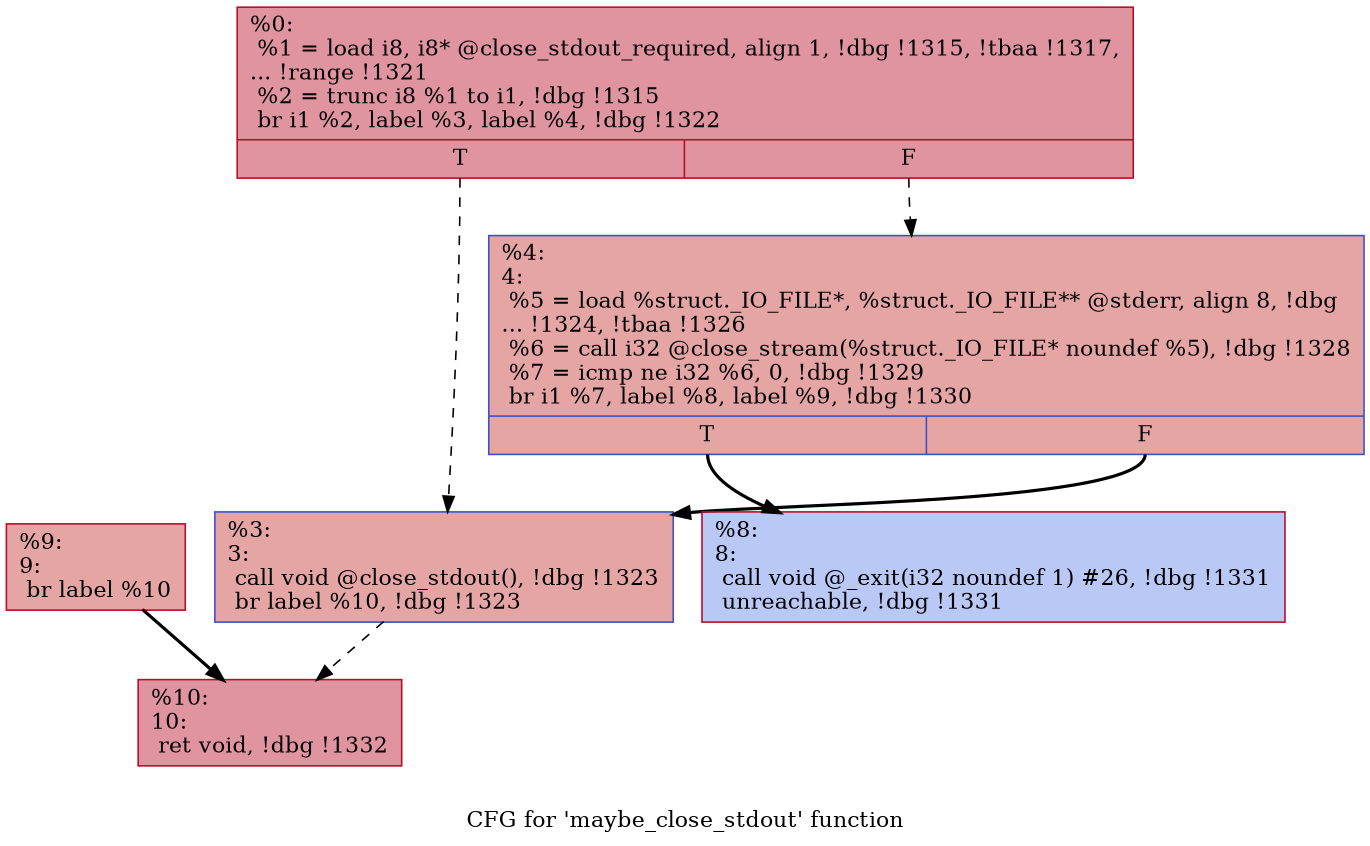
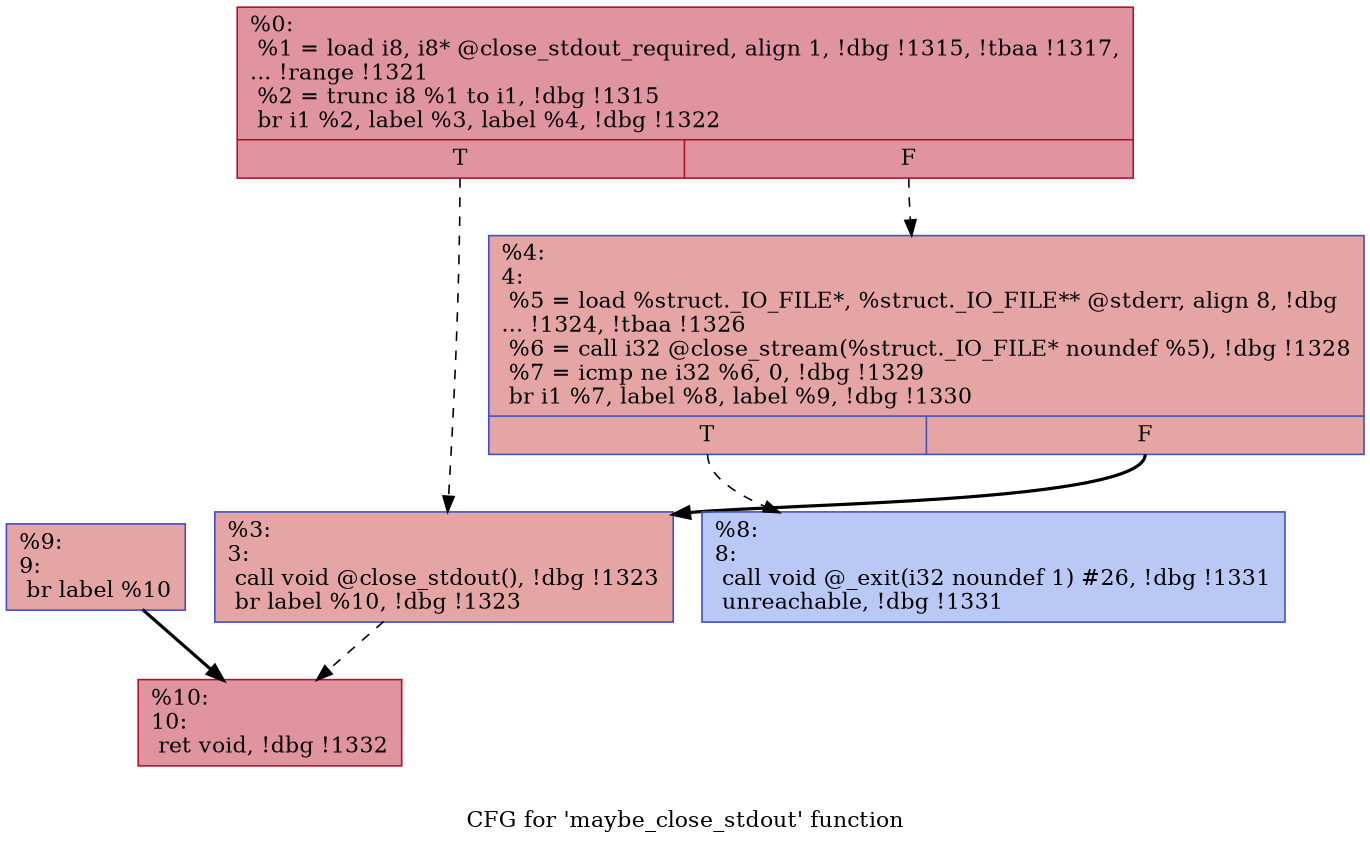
(729, 487) -> (729, 487)
(96, 567) -> (96, 567)
(993, 567) -> (993, 567)
